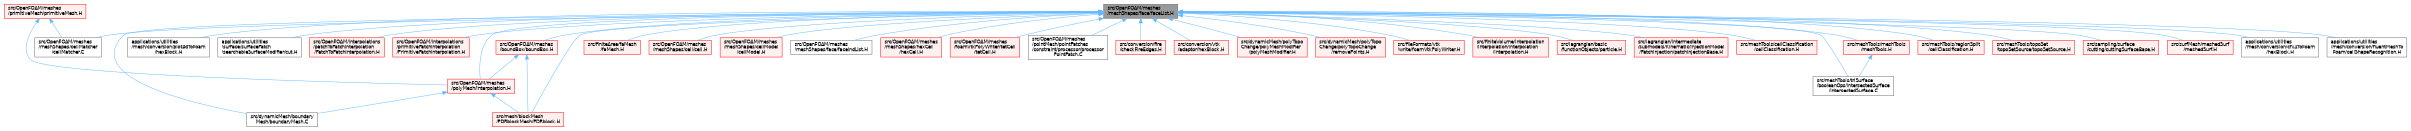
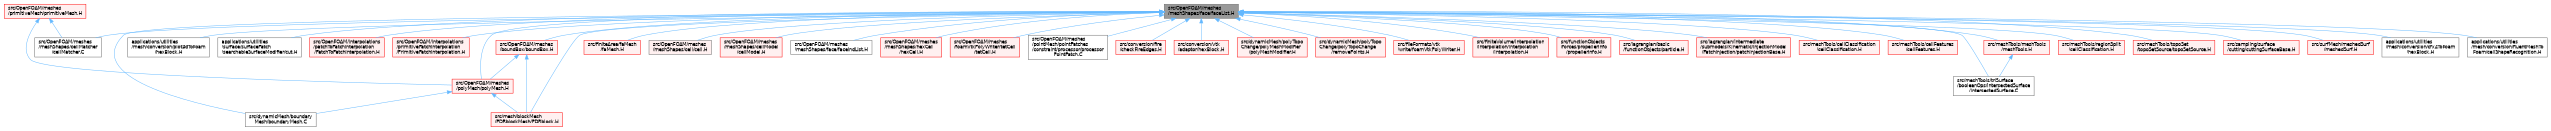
(680, 47) -> (680, 47)
none -> (1584, 47)
none -> (1923, 47)
(481, 86) -> (483, 86)
